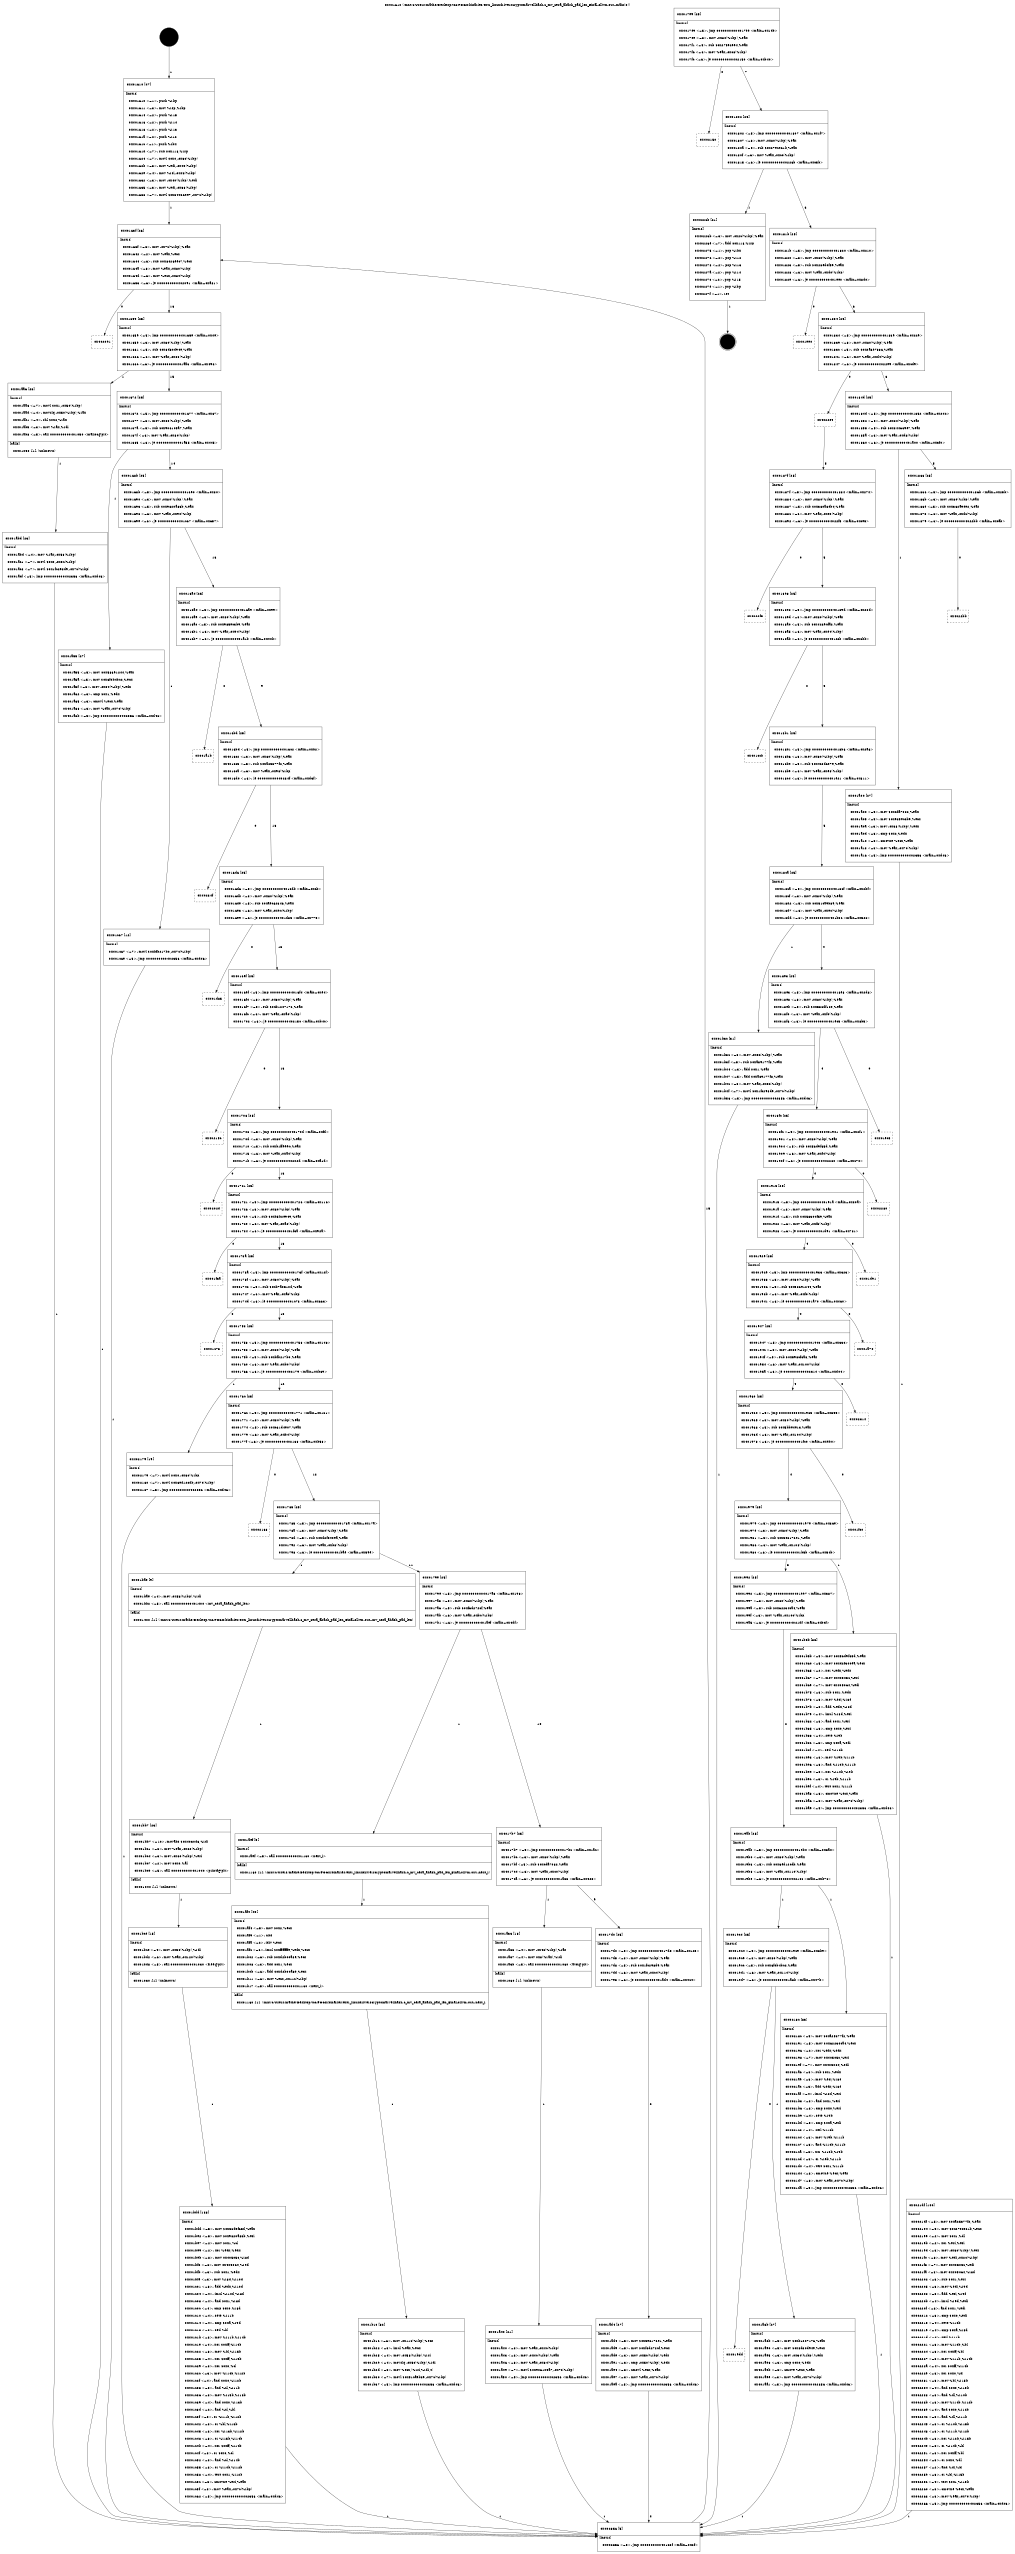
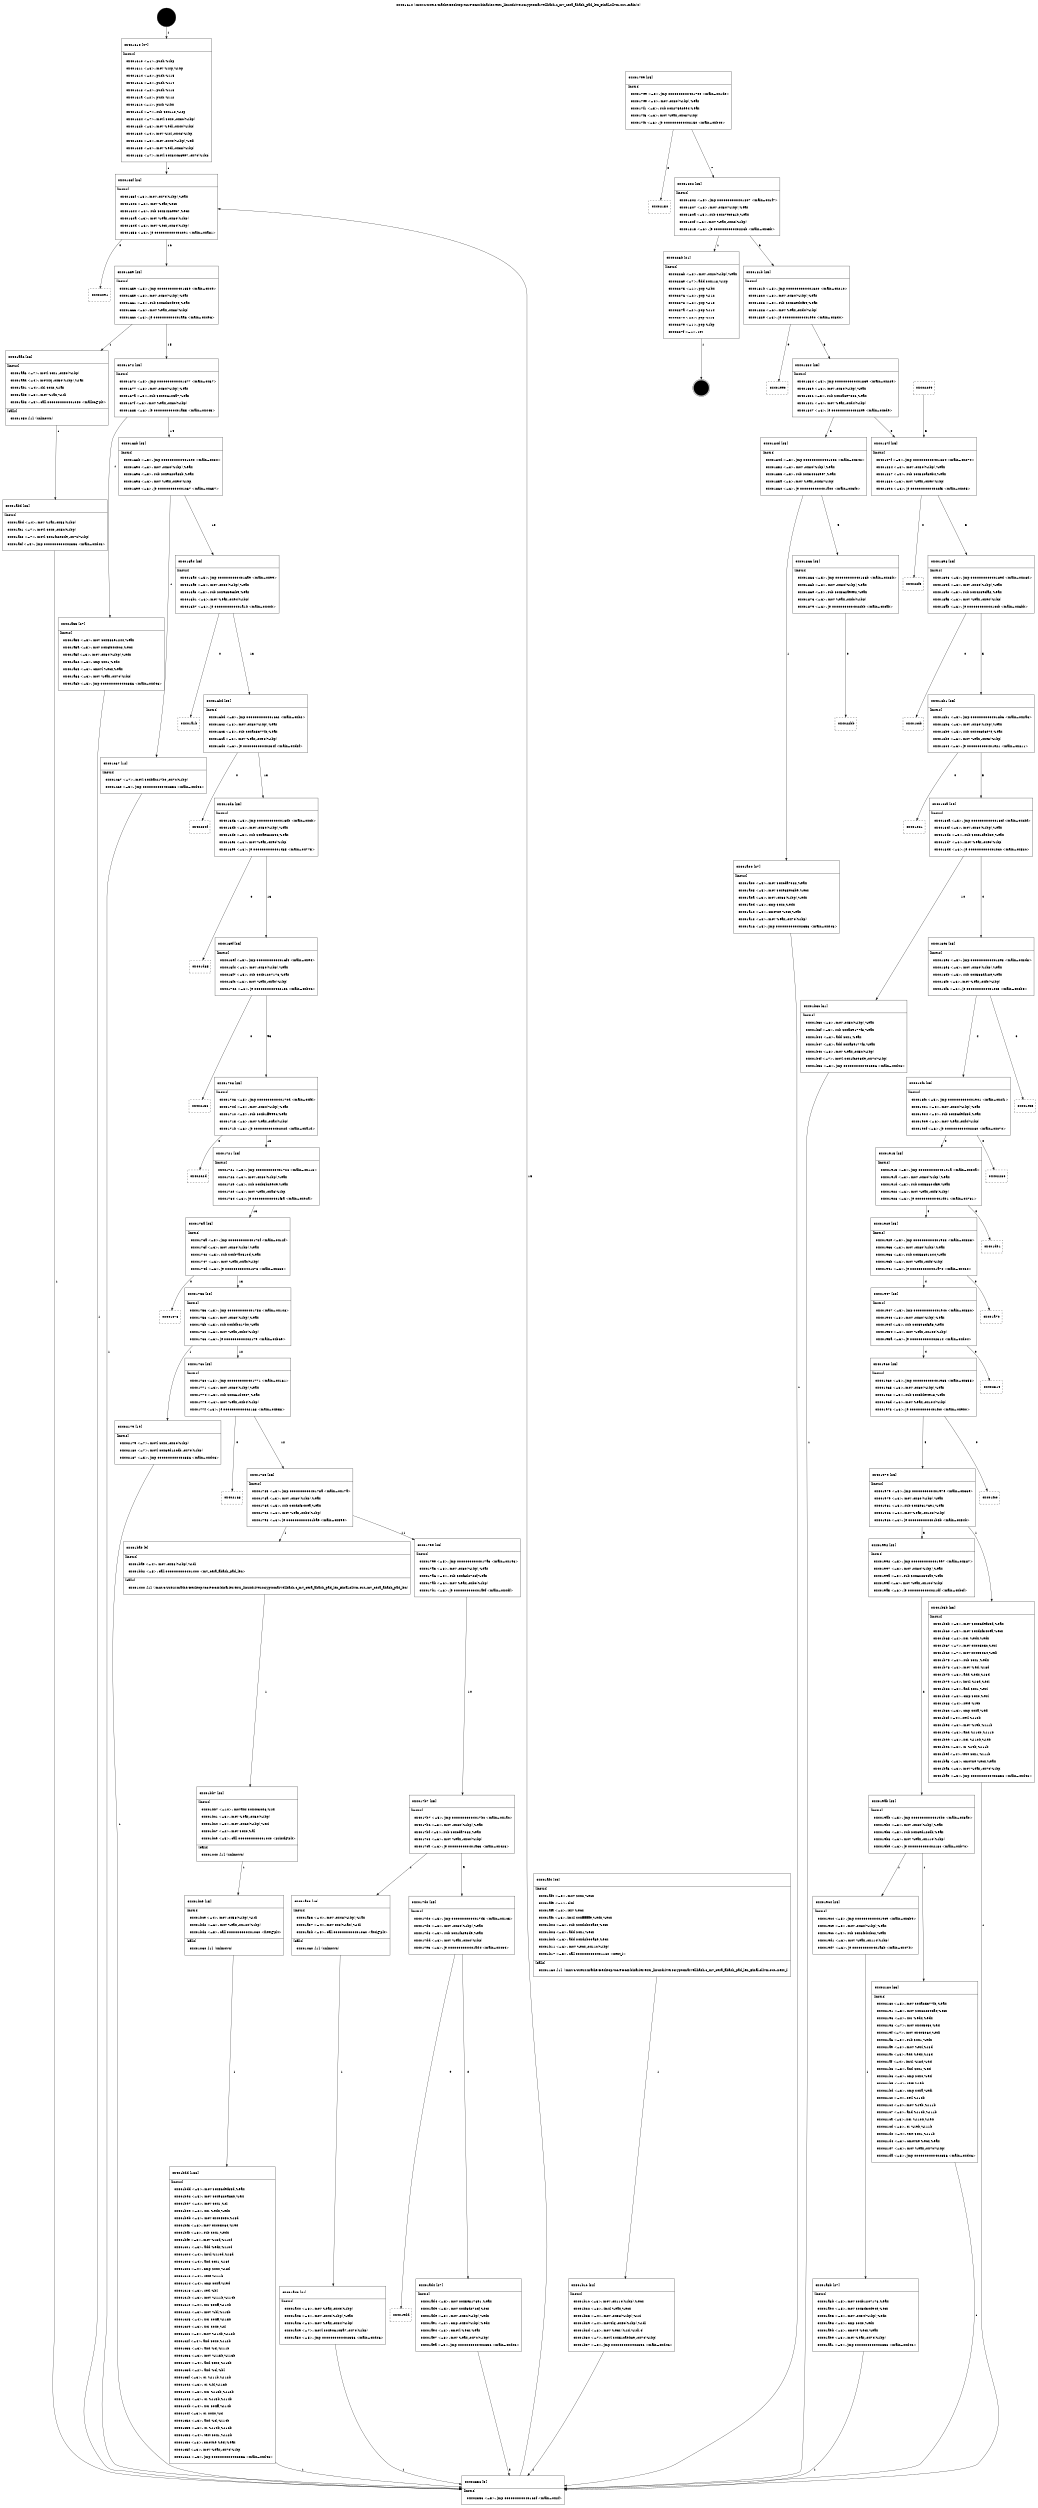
(839, 391) -> (884, 426)
(262, 686) -> (252, 654)
none -> (914, 827)
(792, 947) -> (963, 897)
(282, 1069) -> (269, 1036)
(213, 1279) -> none
(363, 1856) -> none
(750, 2166) -> (420, 2129)
(959, 2355) -> none
